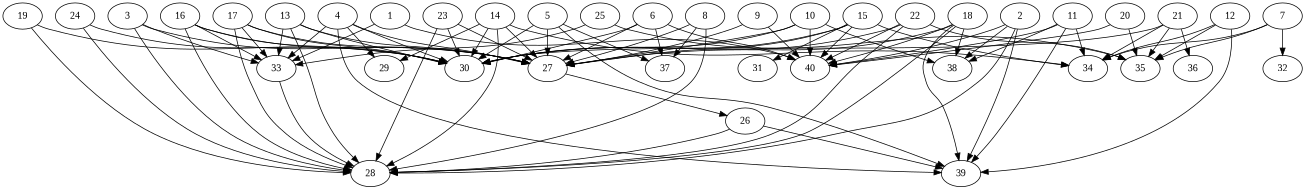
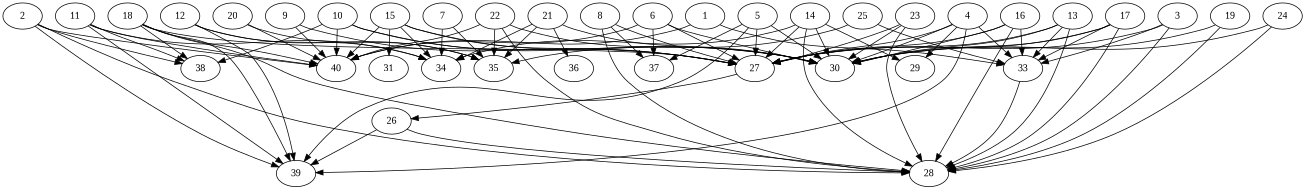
(1283, 69) -> none
